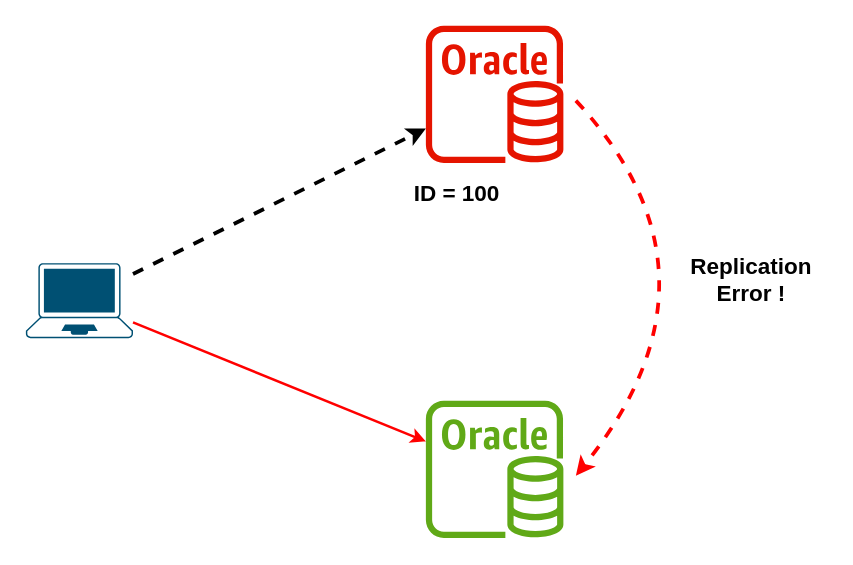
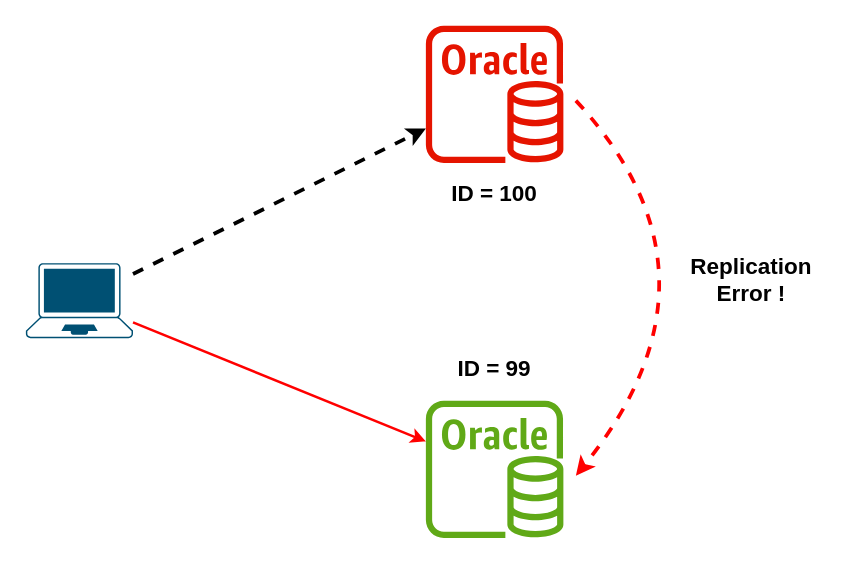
(457, 194) -> (494, 194)
none -> (494, 369)
